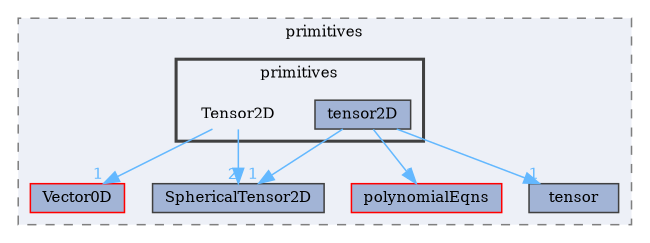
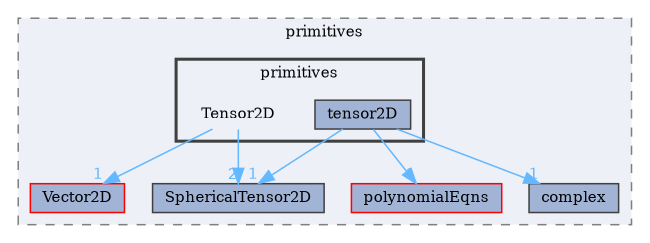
(77, 198) -> (77, 198)
(574, 198) -> (574, 198)
